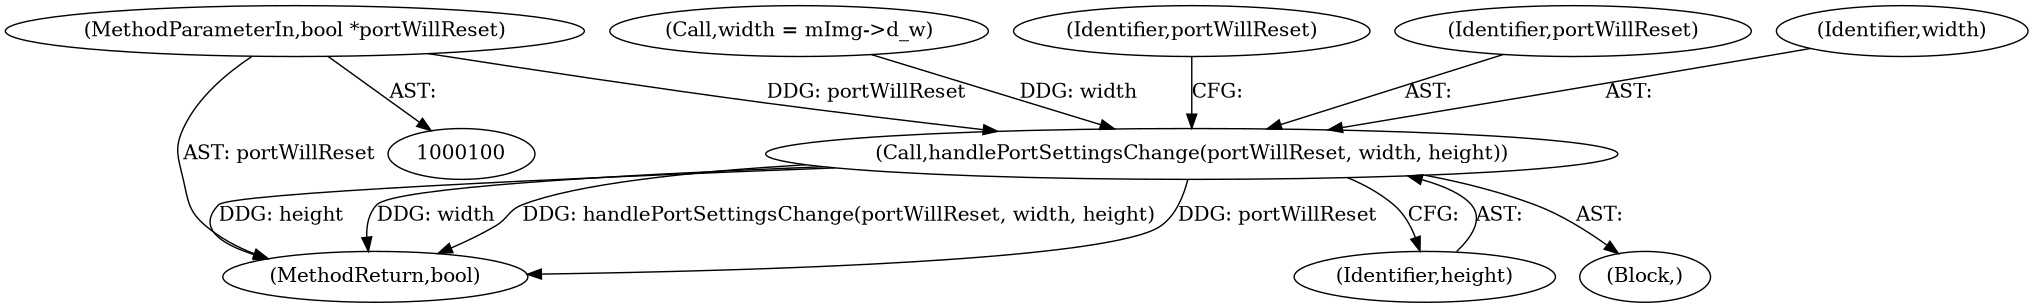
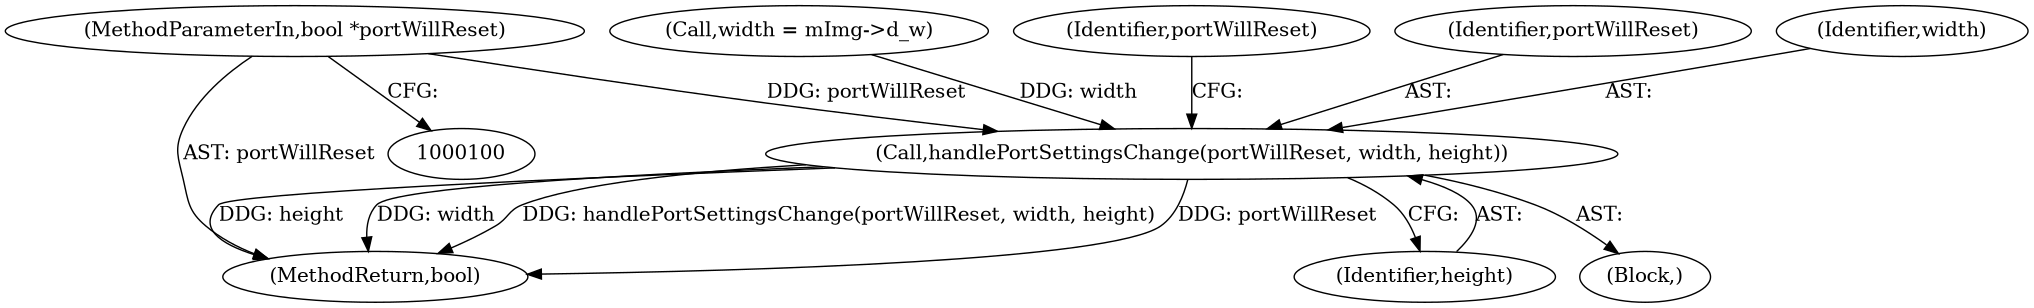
(416, 93) -> (416, 93)
